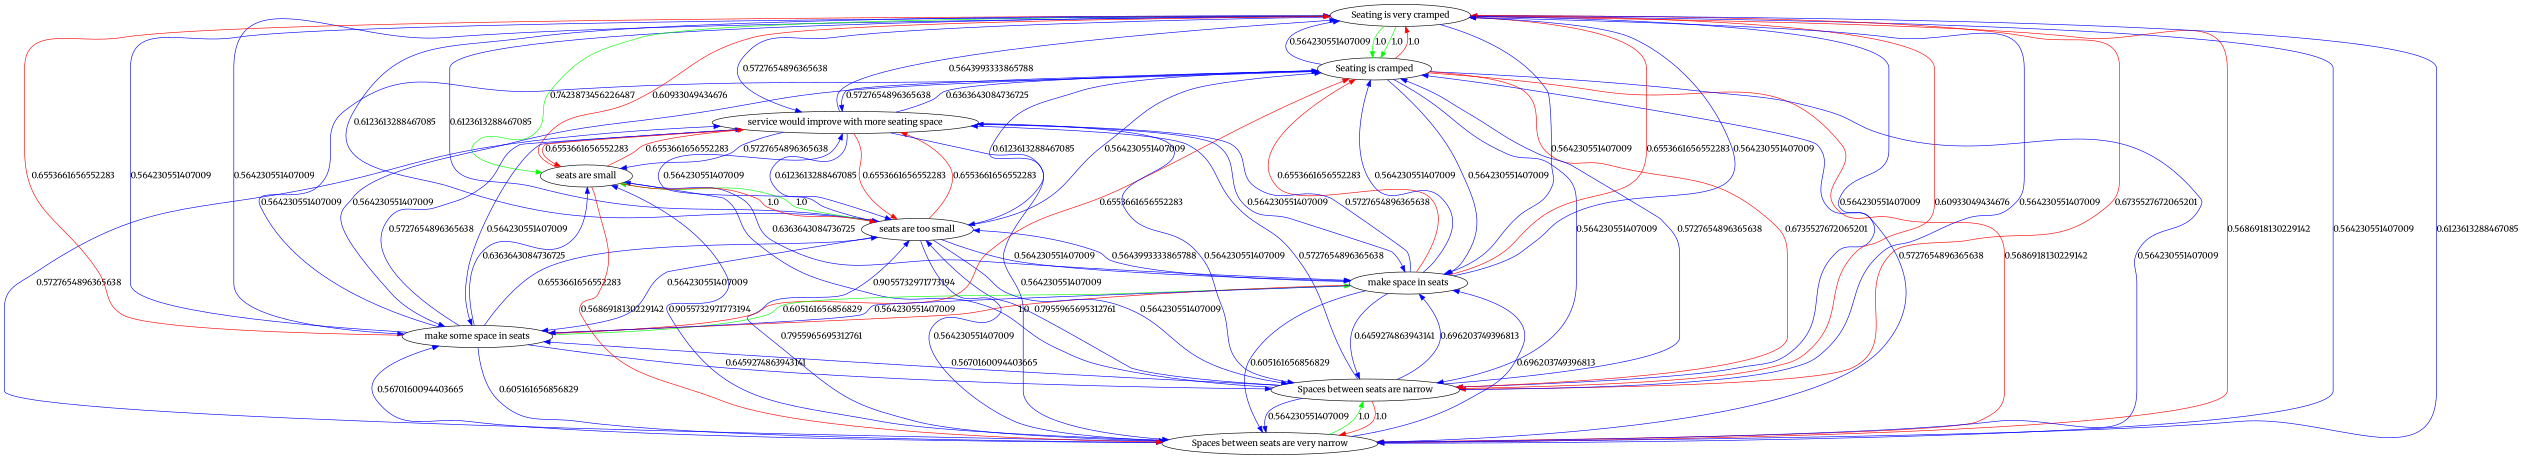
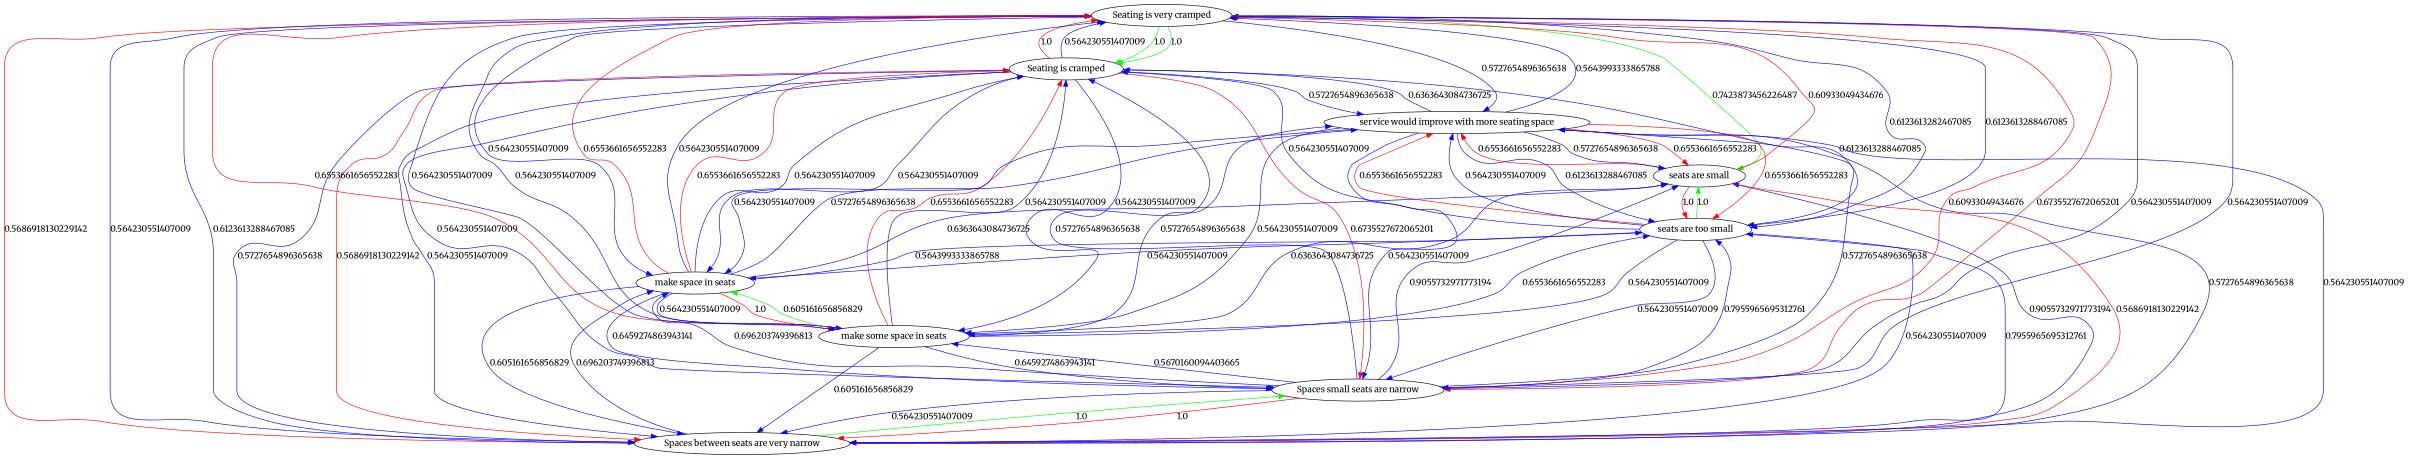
(491, 122) -> (1931, 122)
(951, 260) -> (1176, 208)
(1365, 390) -> (1358, 390)
(721, 436) -> none
